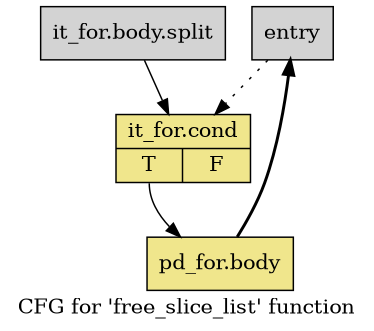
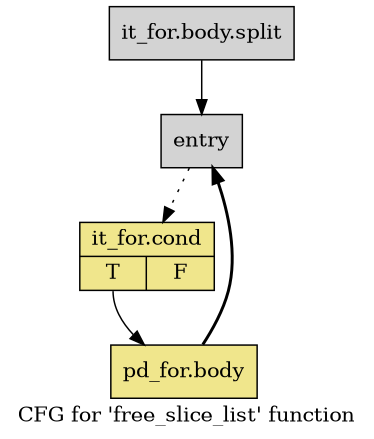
(153, 80) -> (202, 80)
